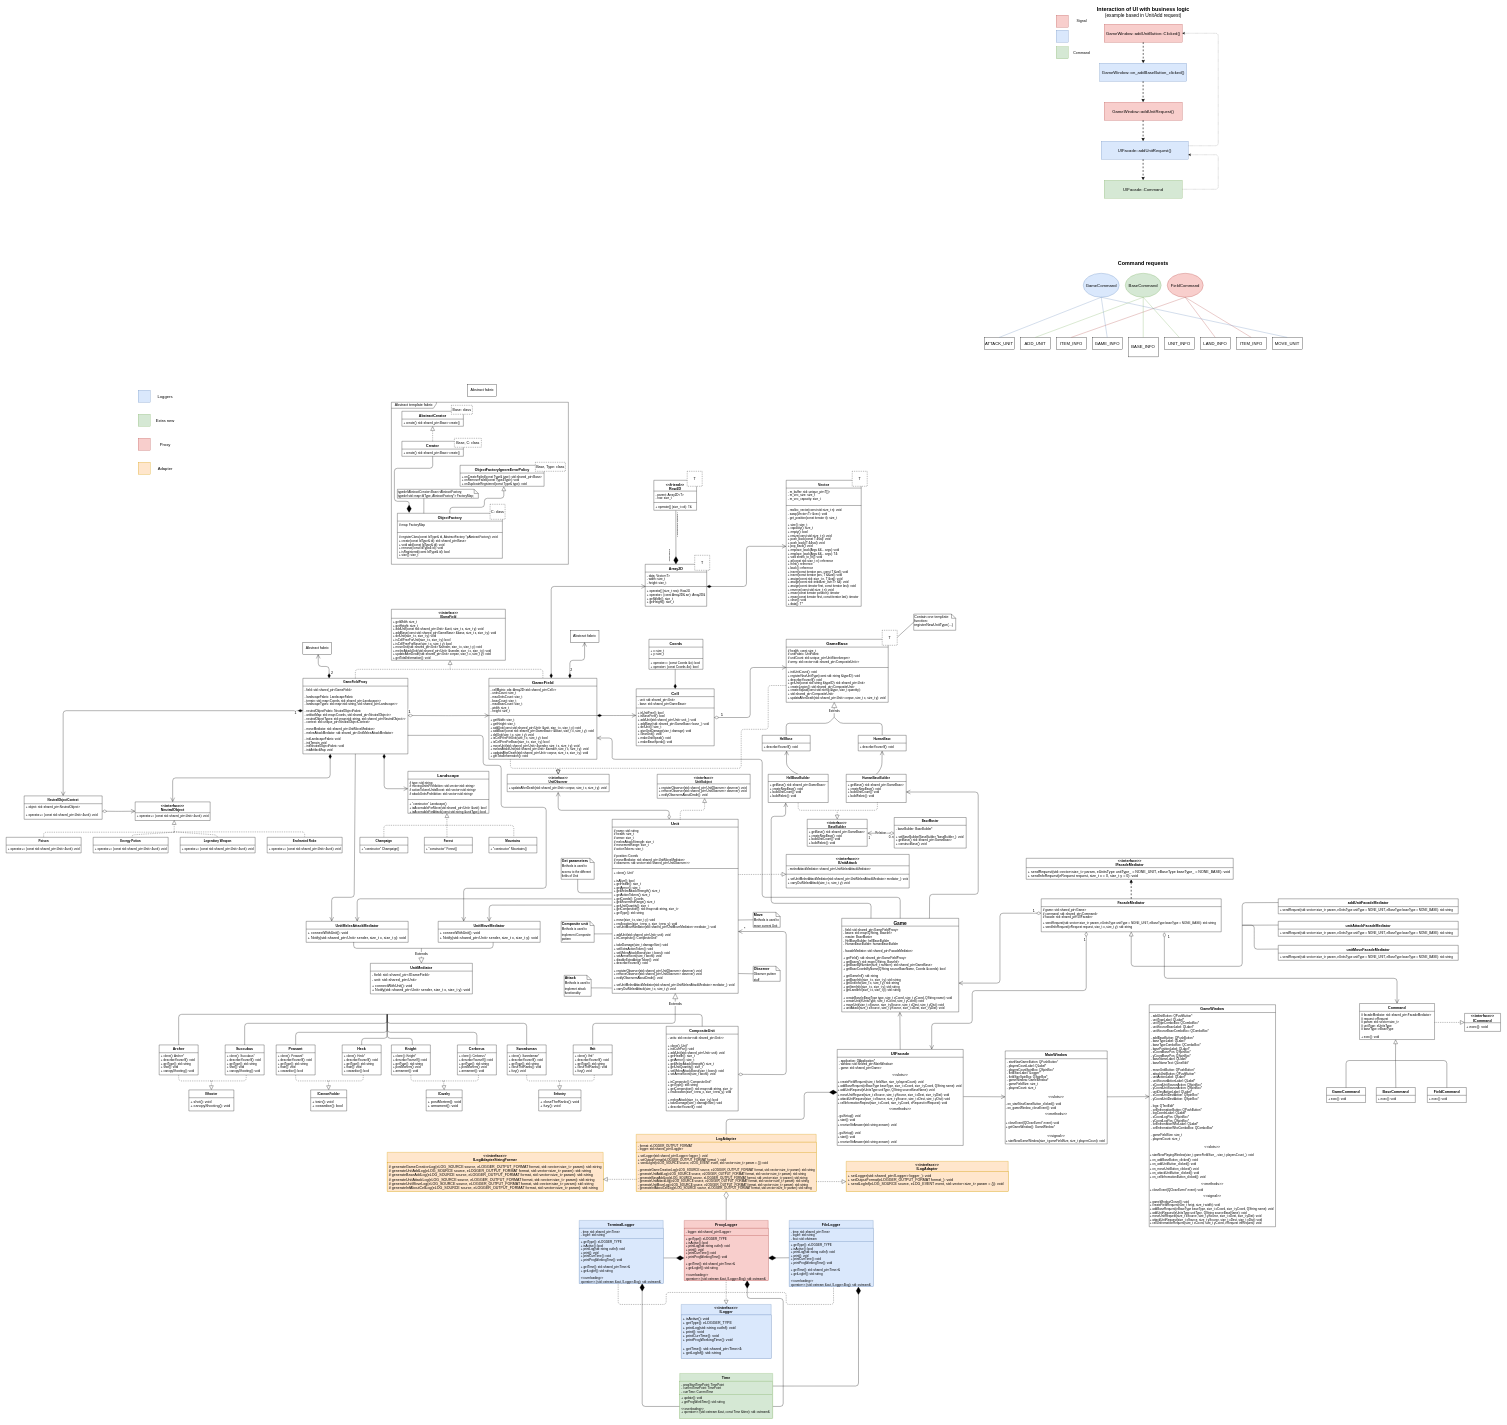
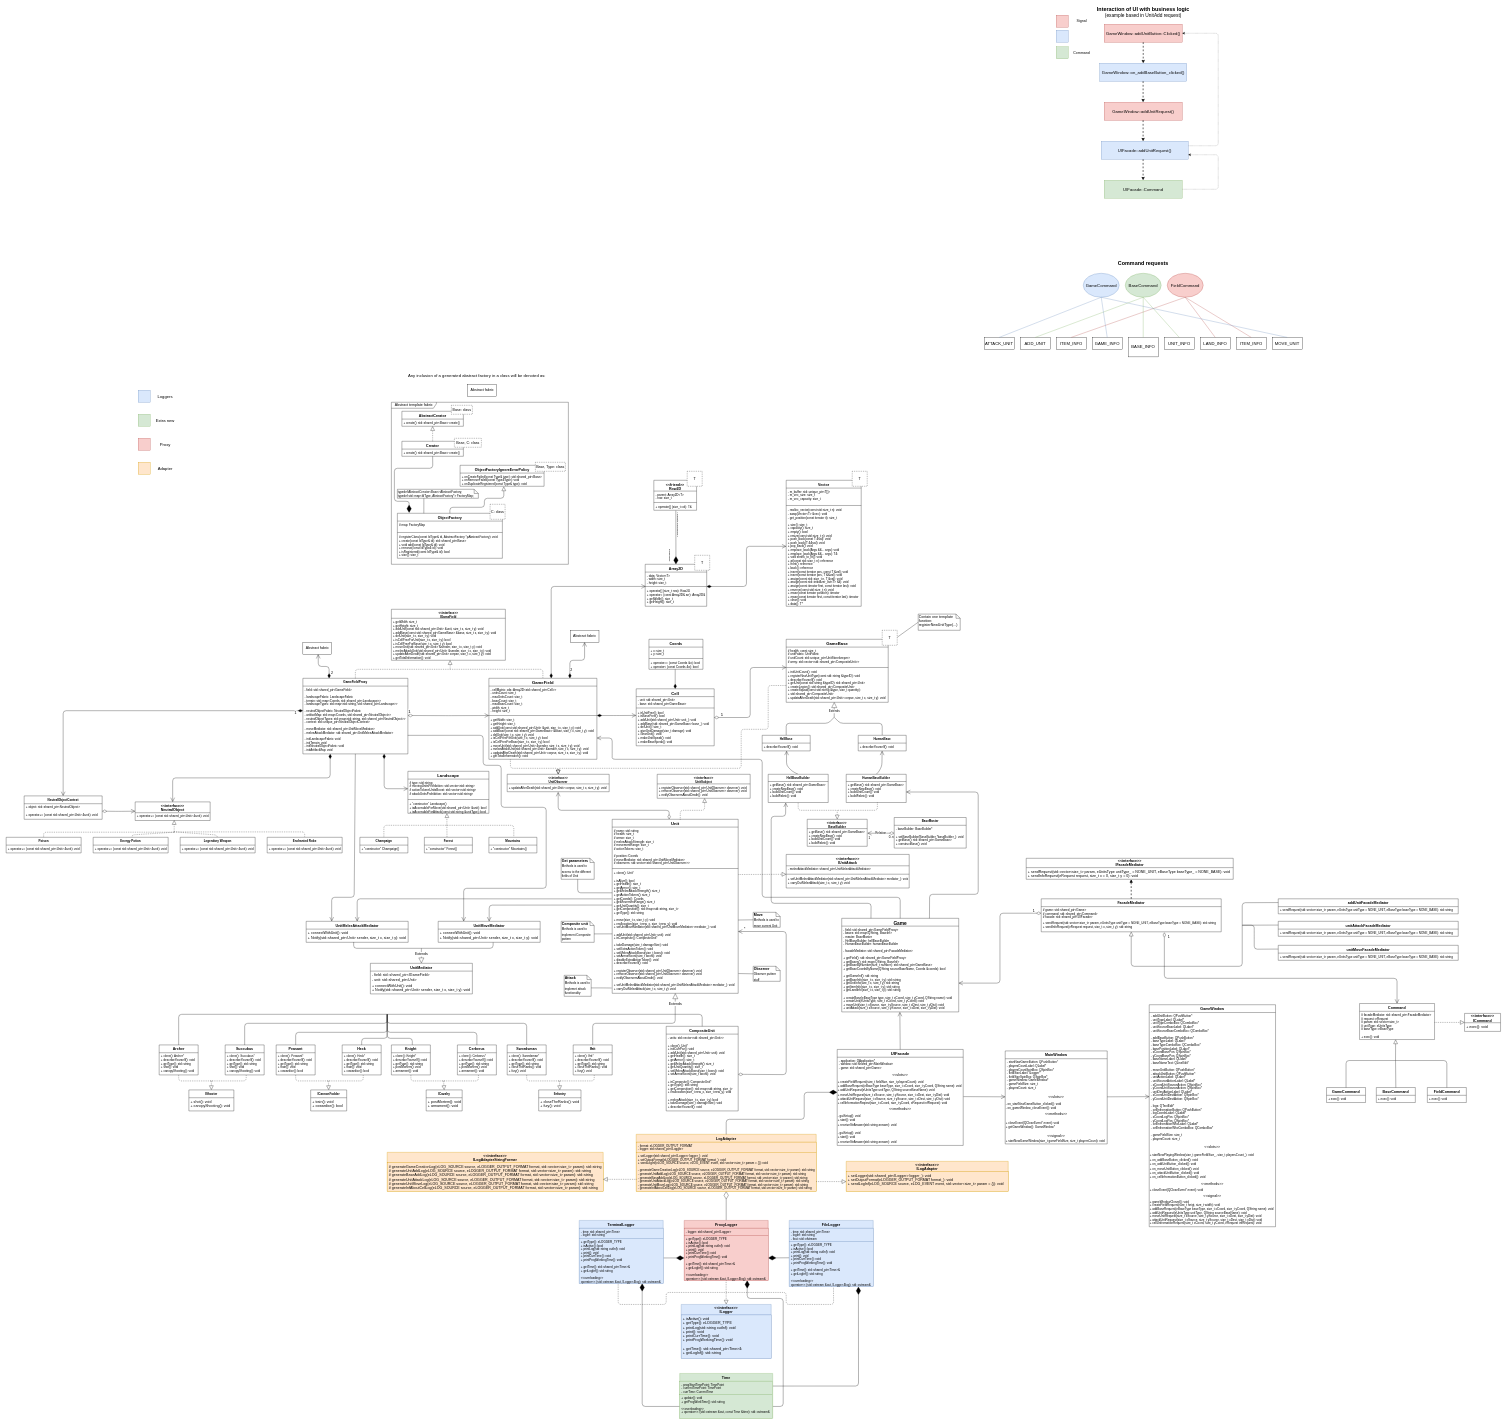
none -> (477, 375)
(935, 622) -> (939, 622)
(1029, 990) -> none
